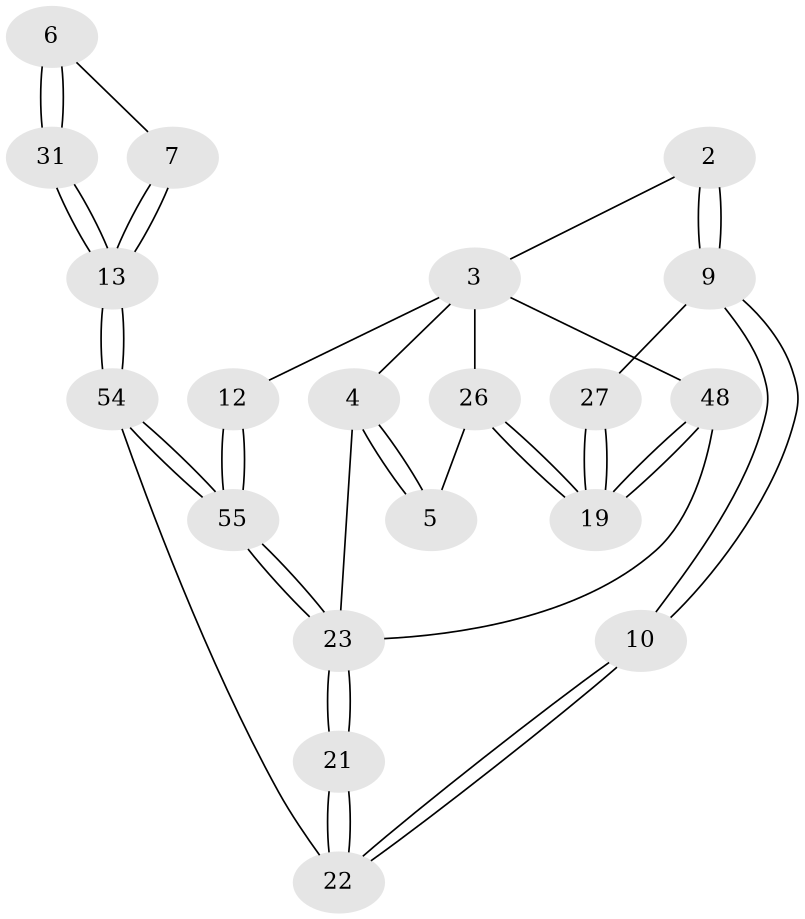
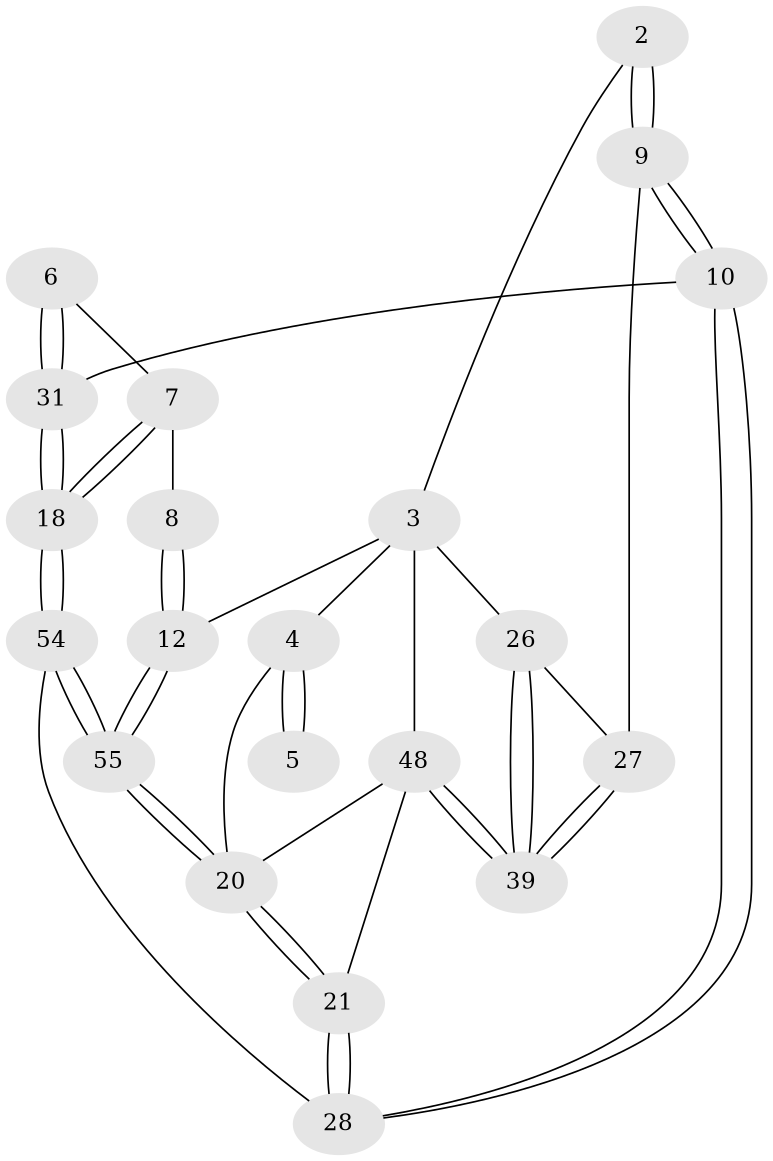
(112, 279) -> (52, 520)
none -> (378, 312)
(453, 459) -> (575, 701)
none -> (173, 520)
(596, 520) -> (522, 883)
(339, 641) -> (232, 883)
(339, 883) -> (339, 1124)
none -> (377, 883)
